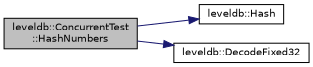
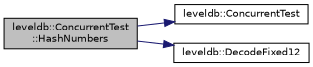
(241, 14) -> (241, 14)
(241, 53) -> (241, 53)
